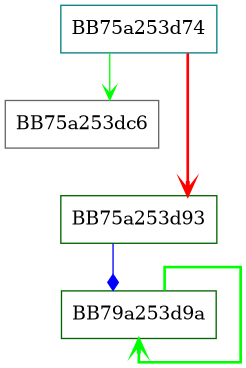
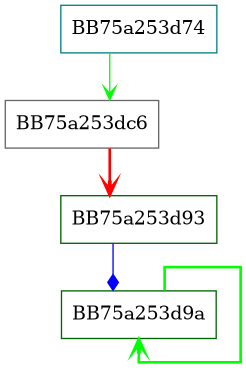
(188, 118) -> (110, 165)
(139, 315) -> (139, 315)
